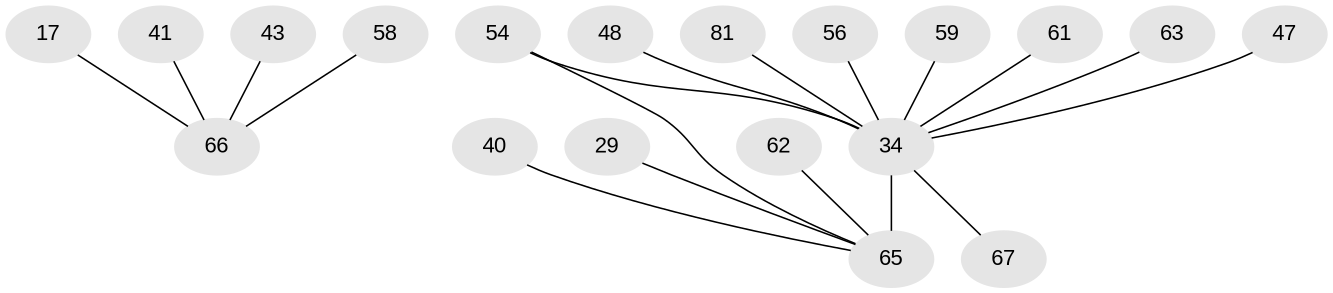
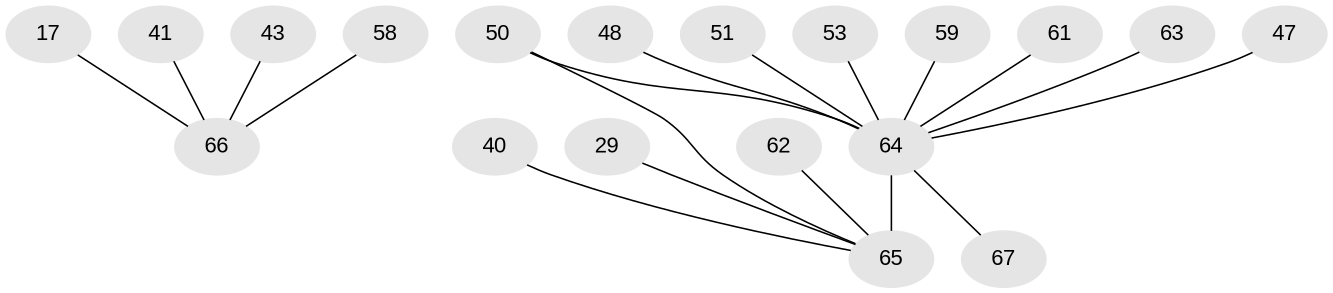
(498, 34) -> (498, 34)
(723, 34) -> (723, 34)
(835, 34) -> (835, 34)
(891, 147) -> (891, 147)
